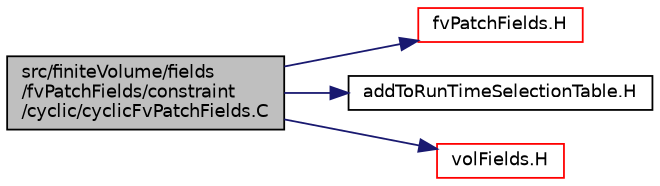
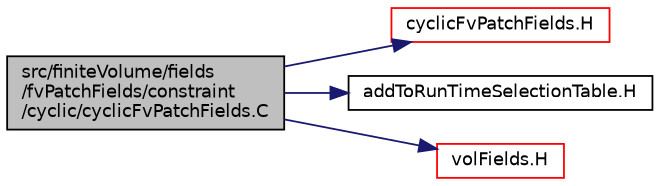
(500, 25) -> (500, 25)
